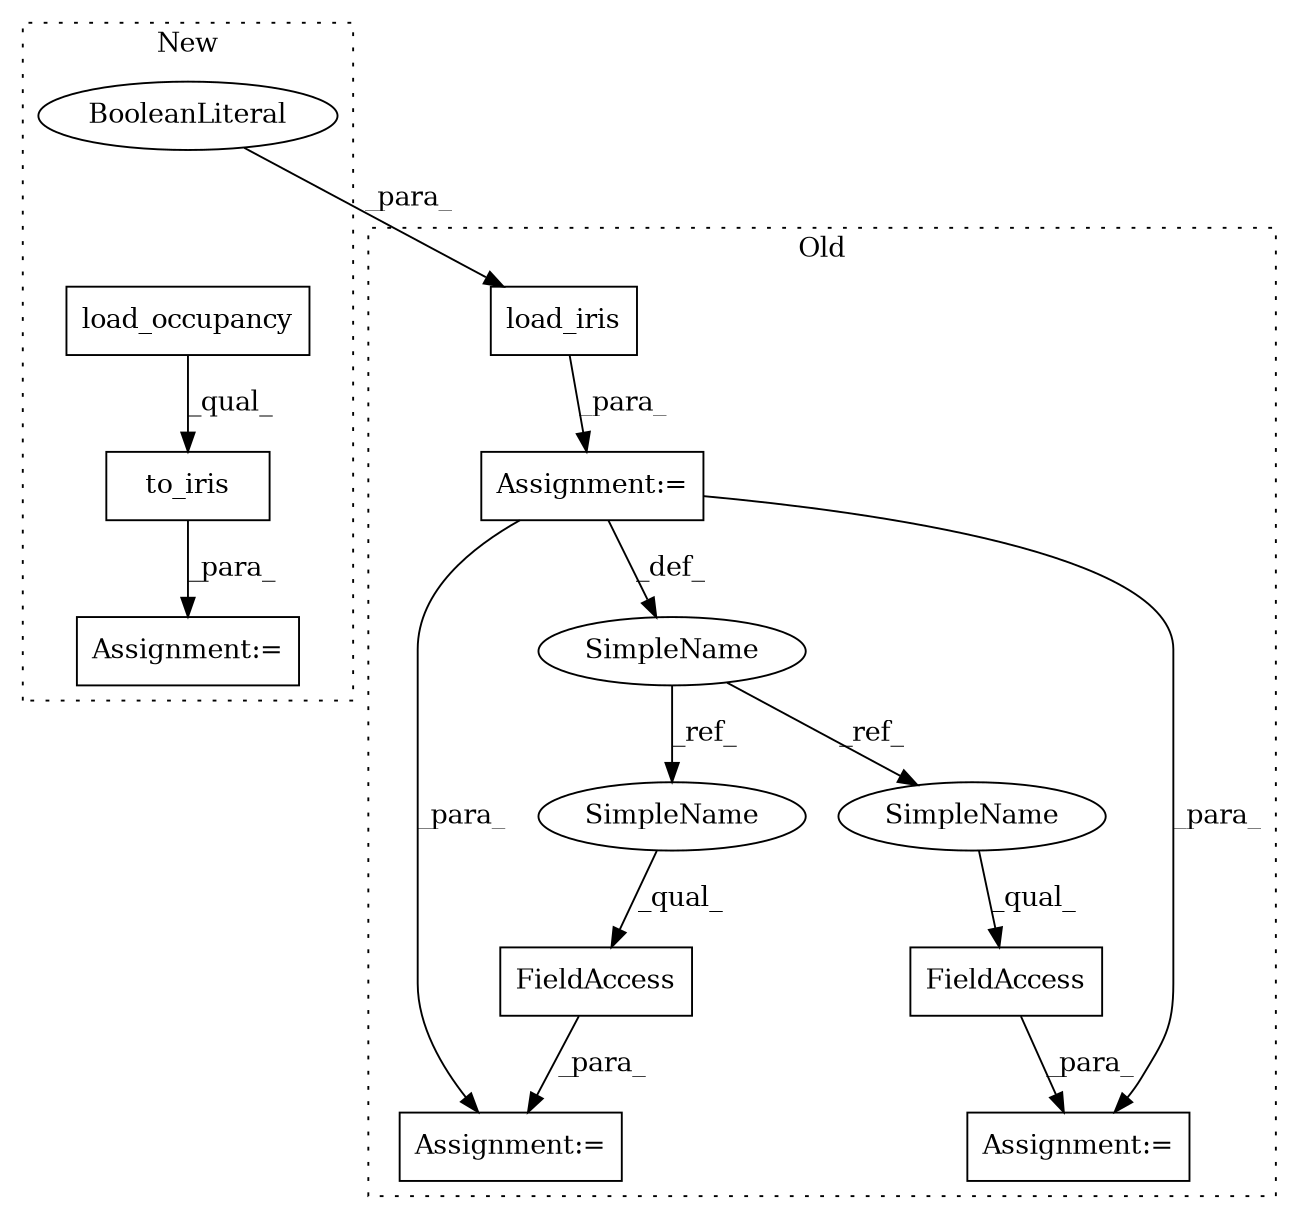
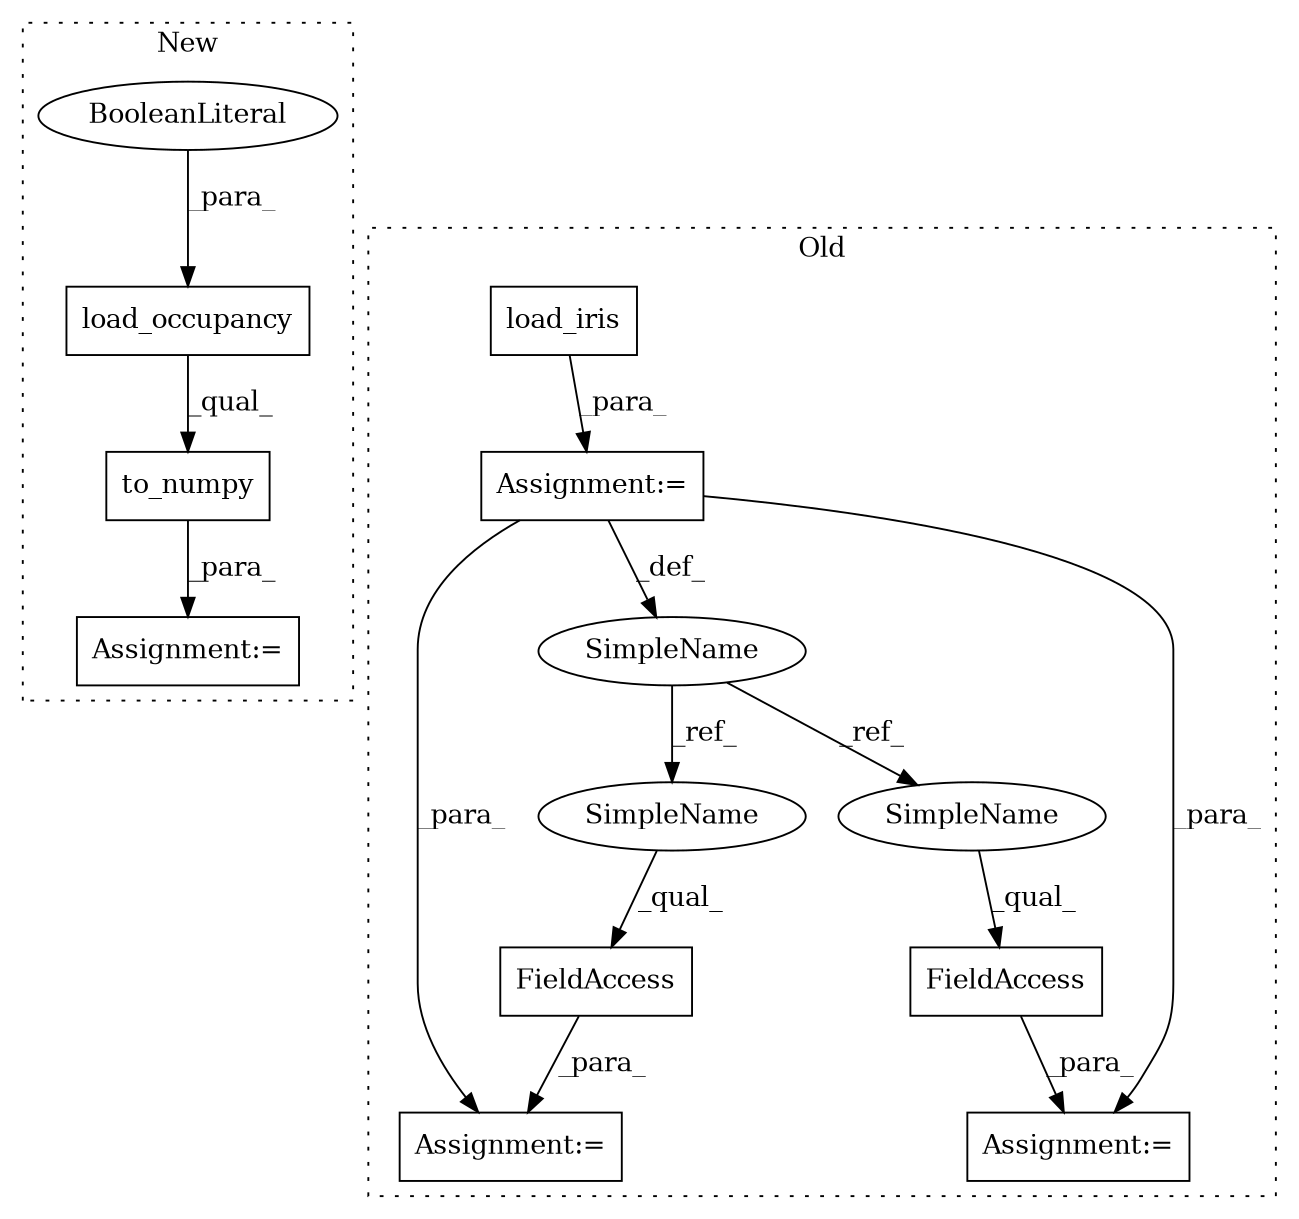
(365, 213) -> (188, 208)
(188, 486) -> (188, 486)
